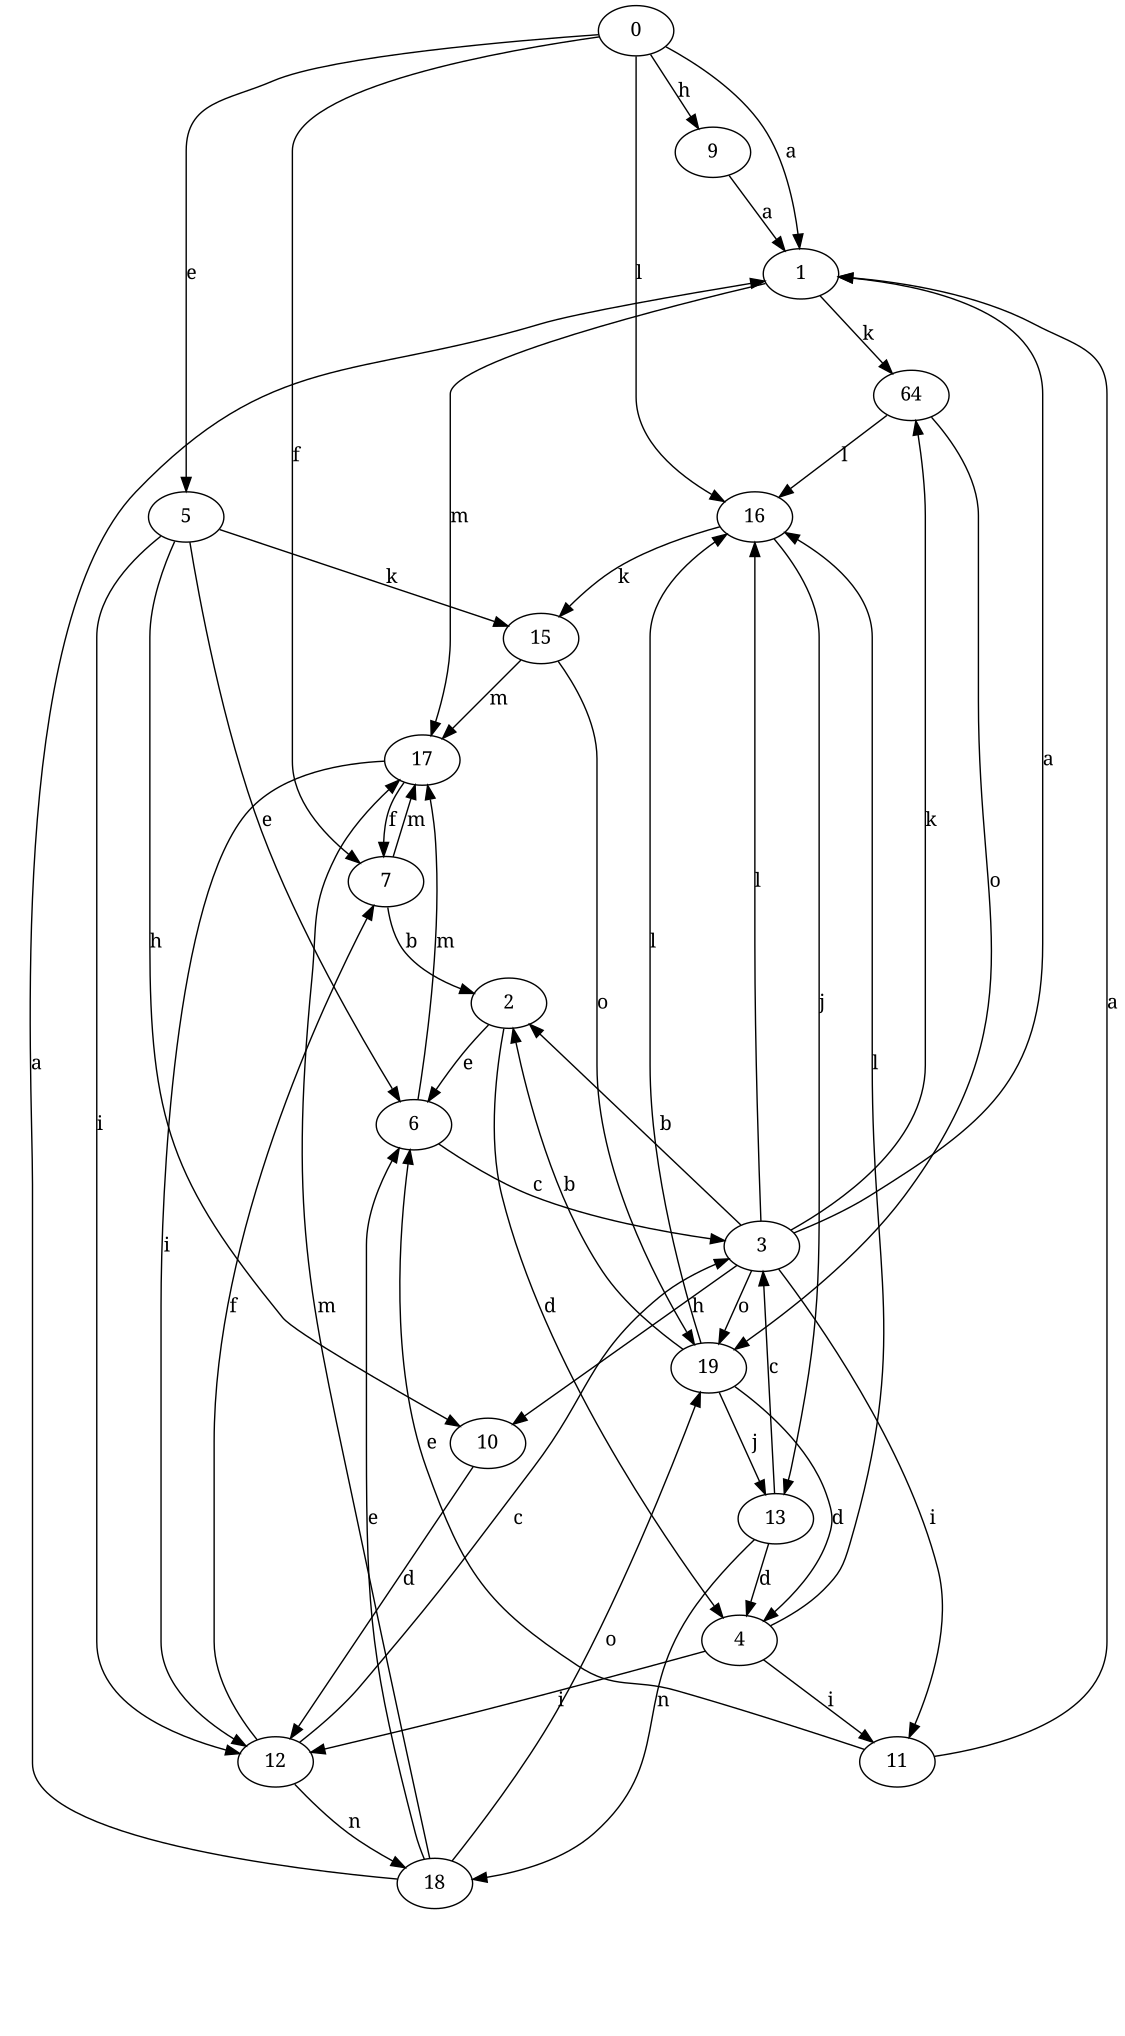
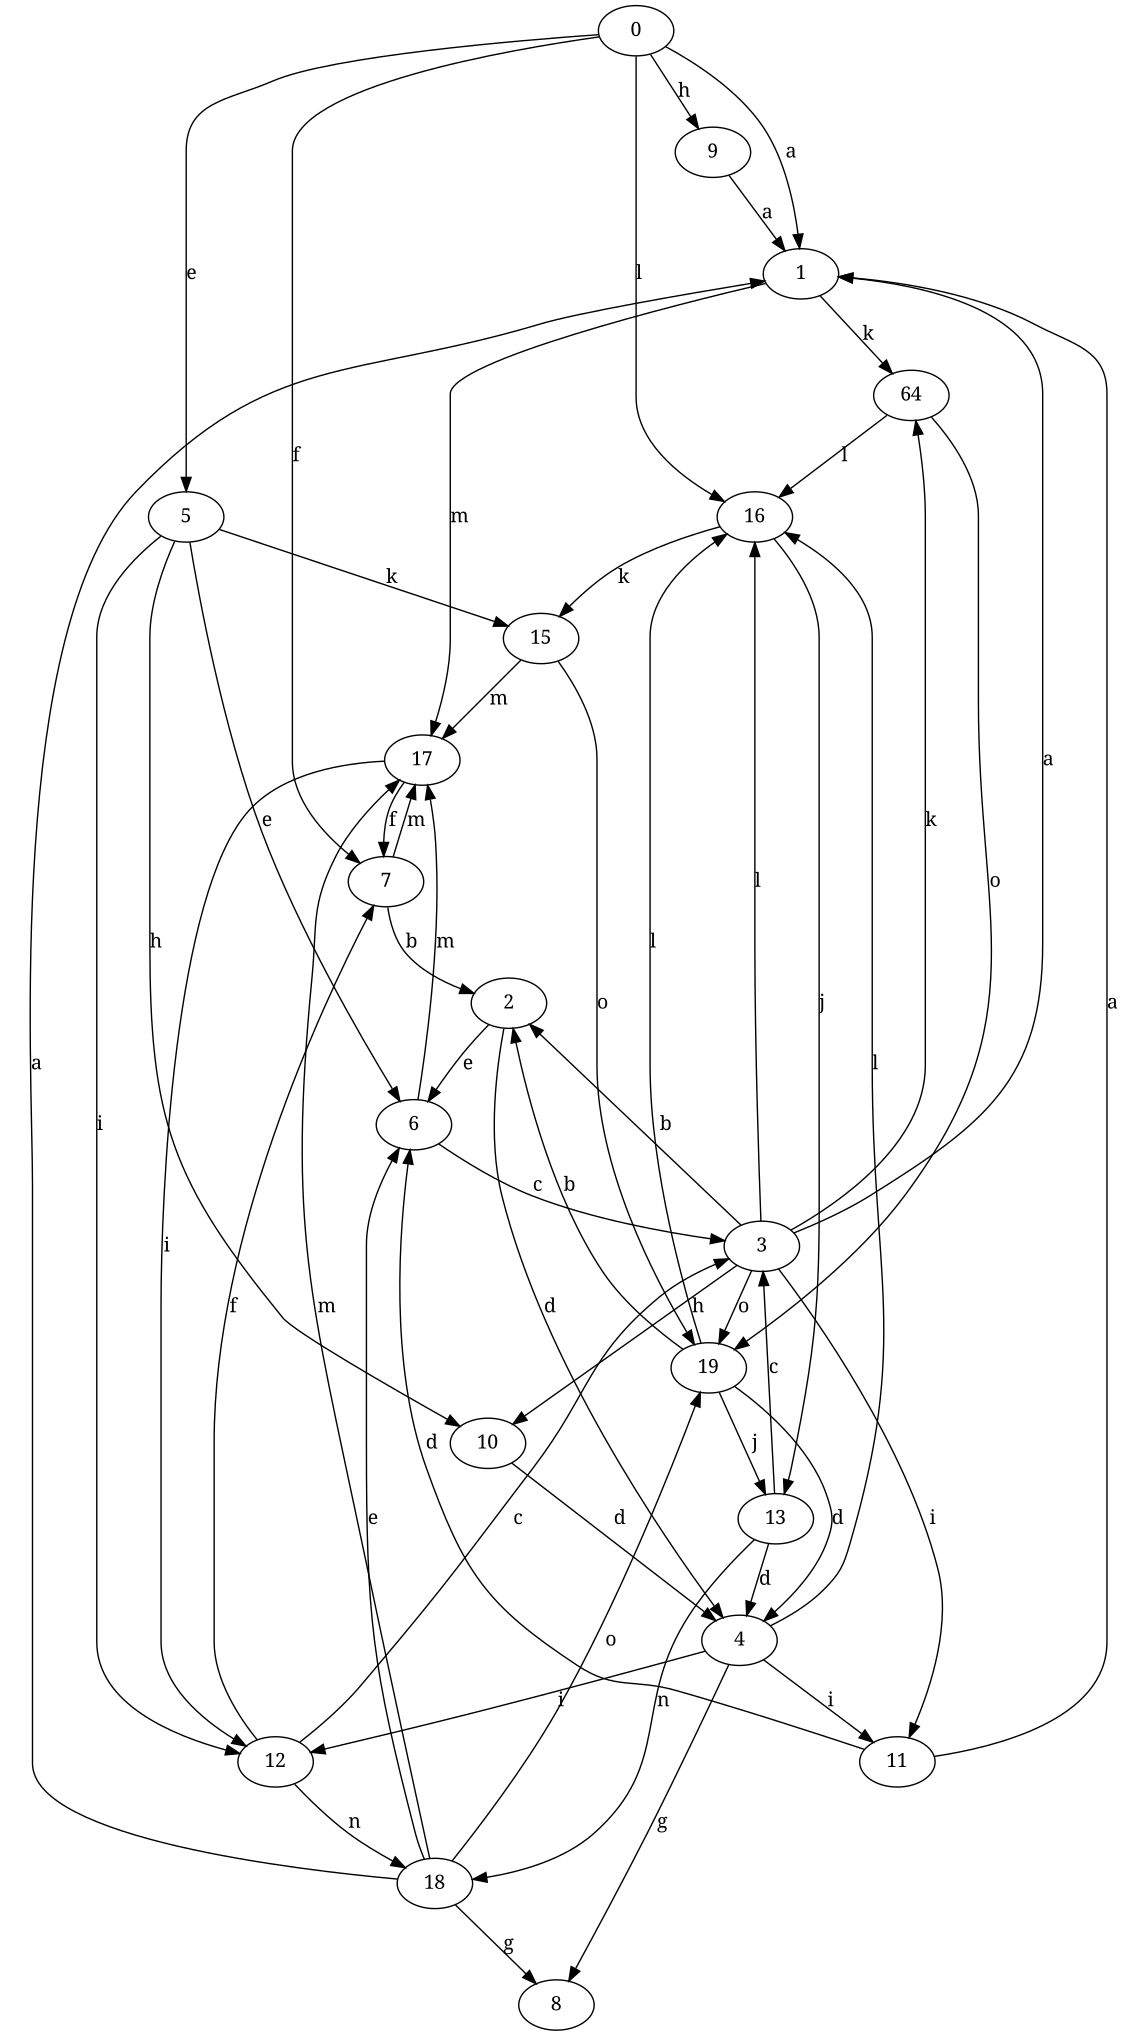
(432, 1443) -> (432, 1443)
(386, 1597) -> (608, 1537)
none -> (556, 2005)
